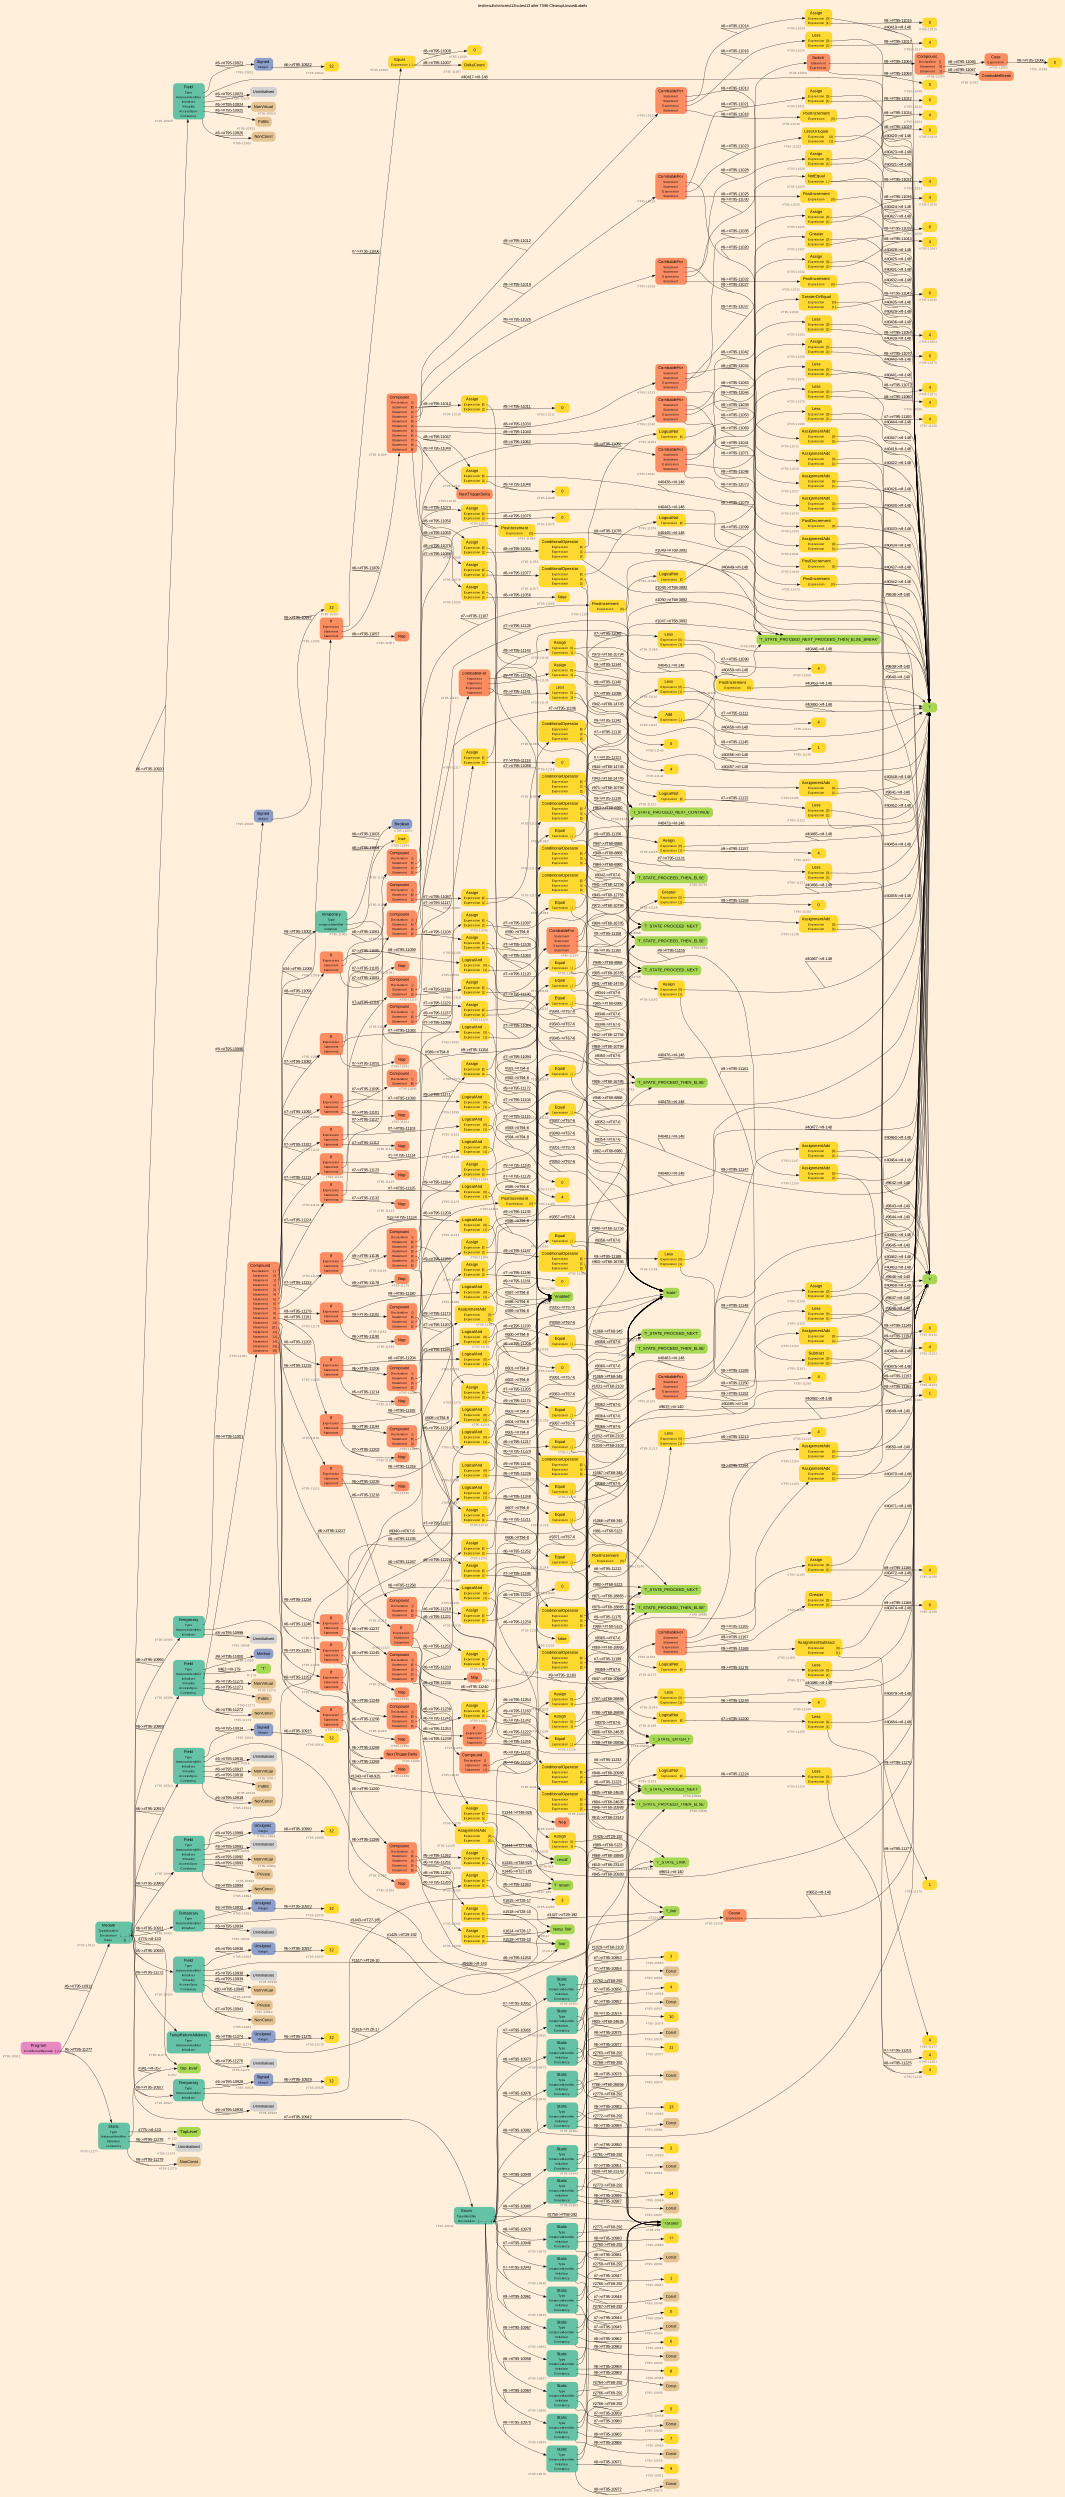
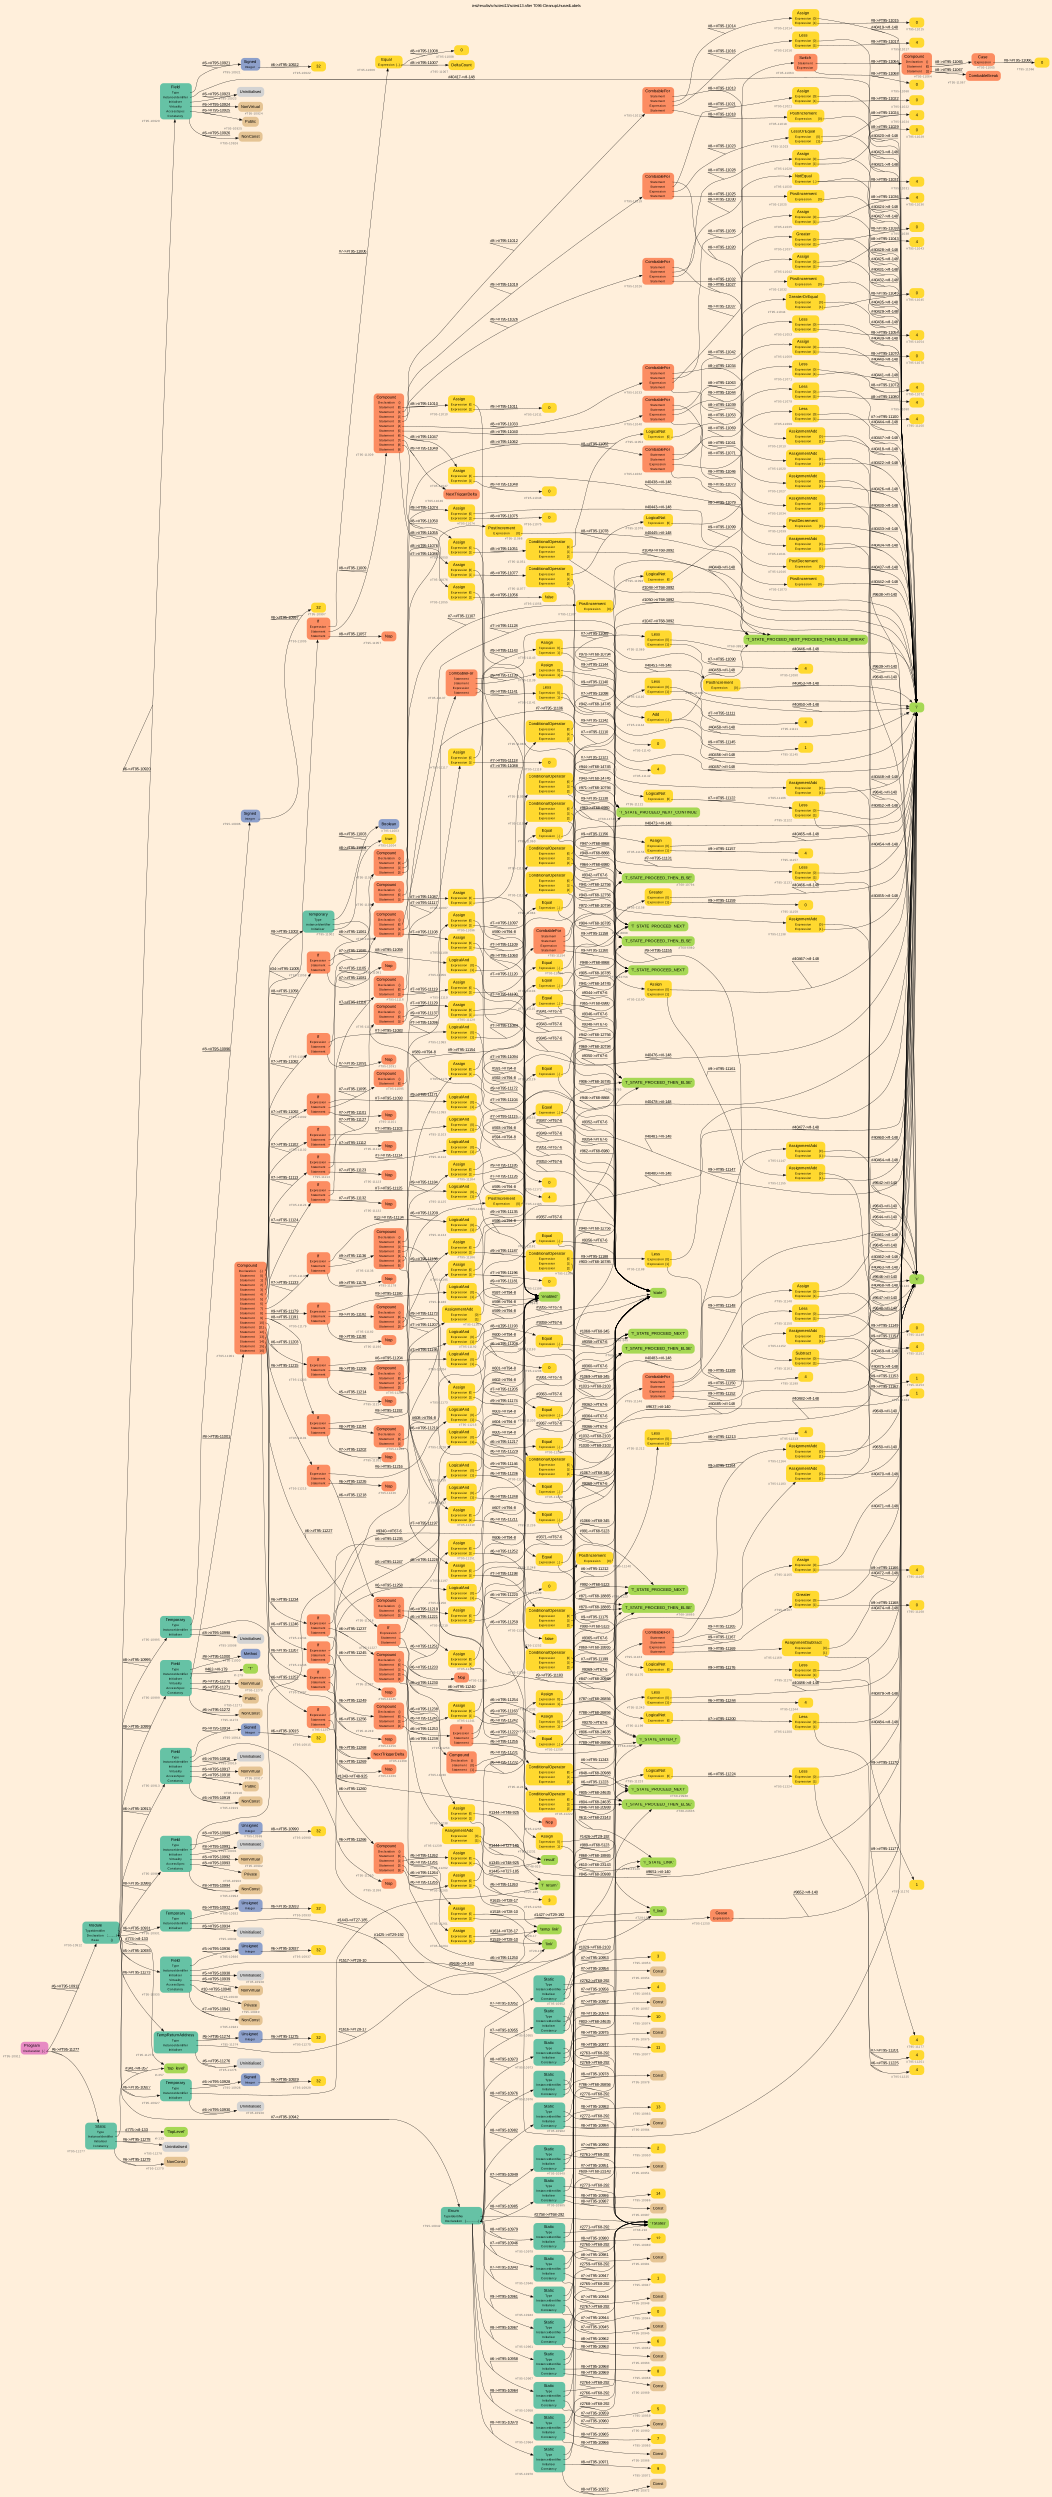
(39, 2051) -> (32, 2051)
